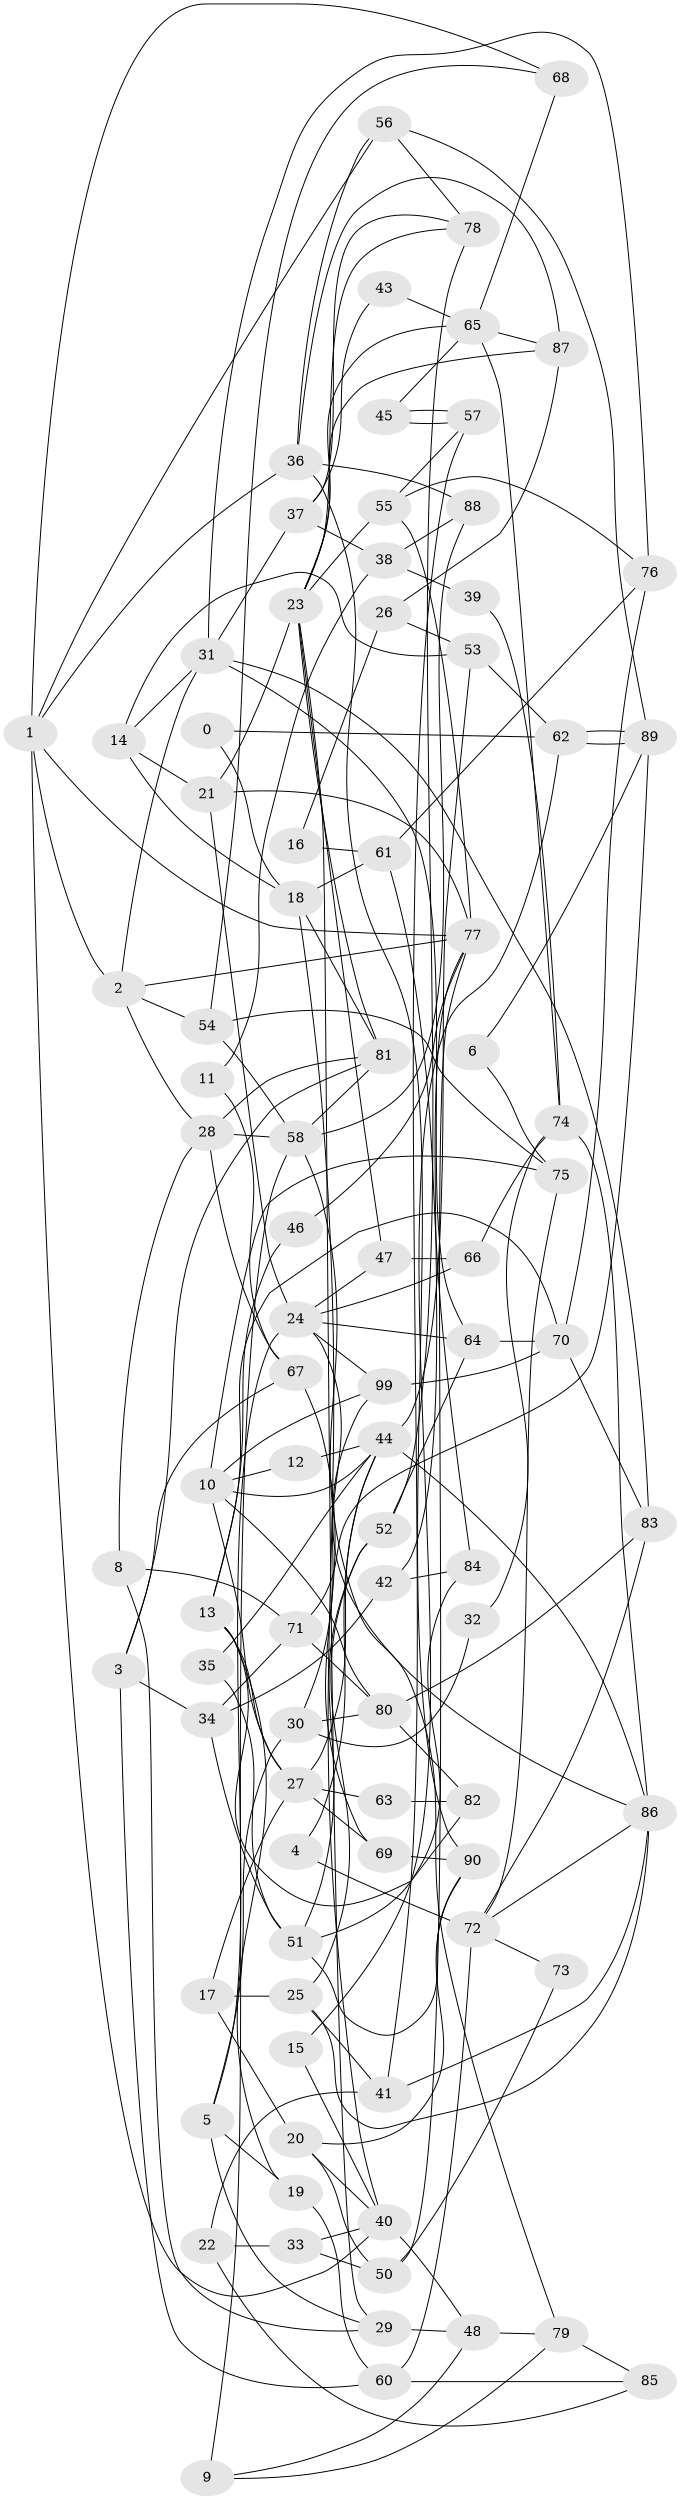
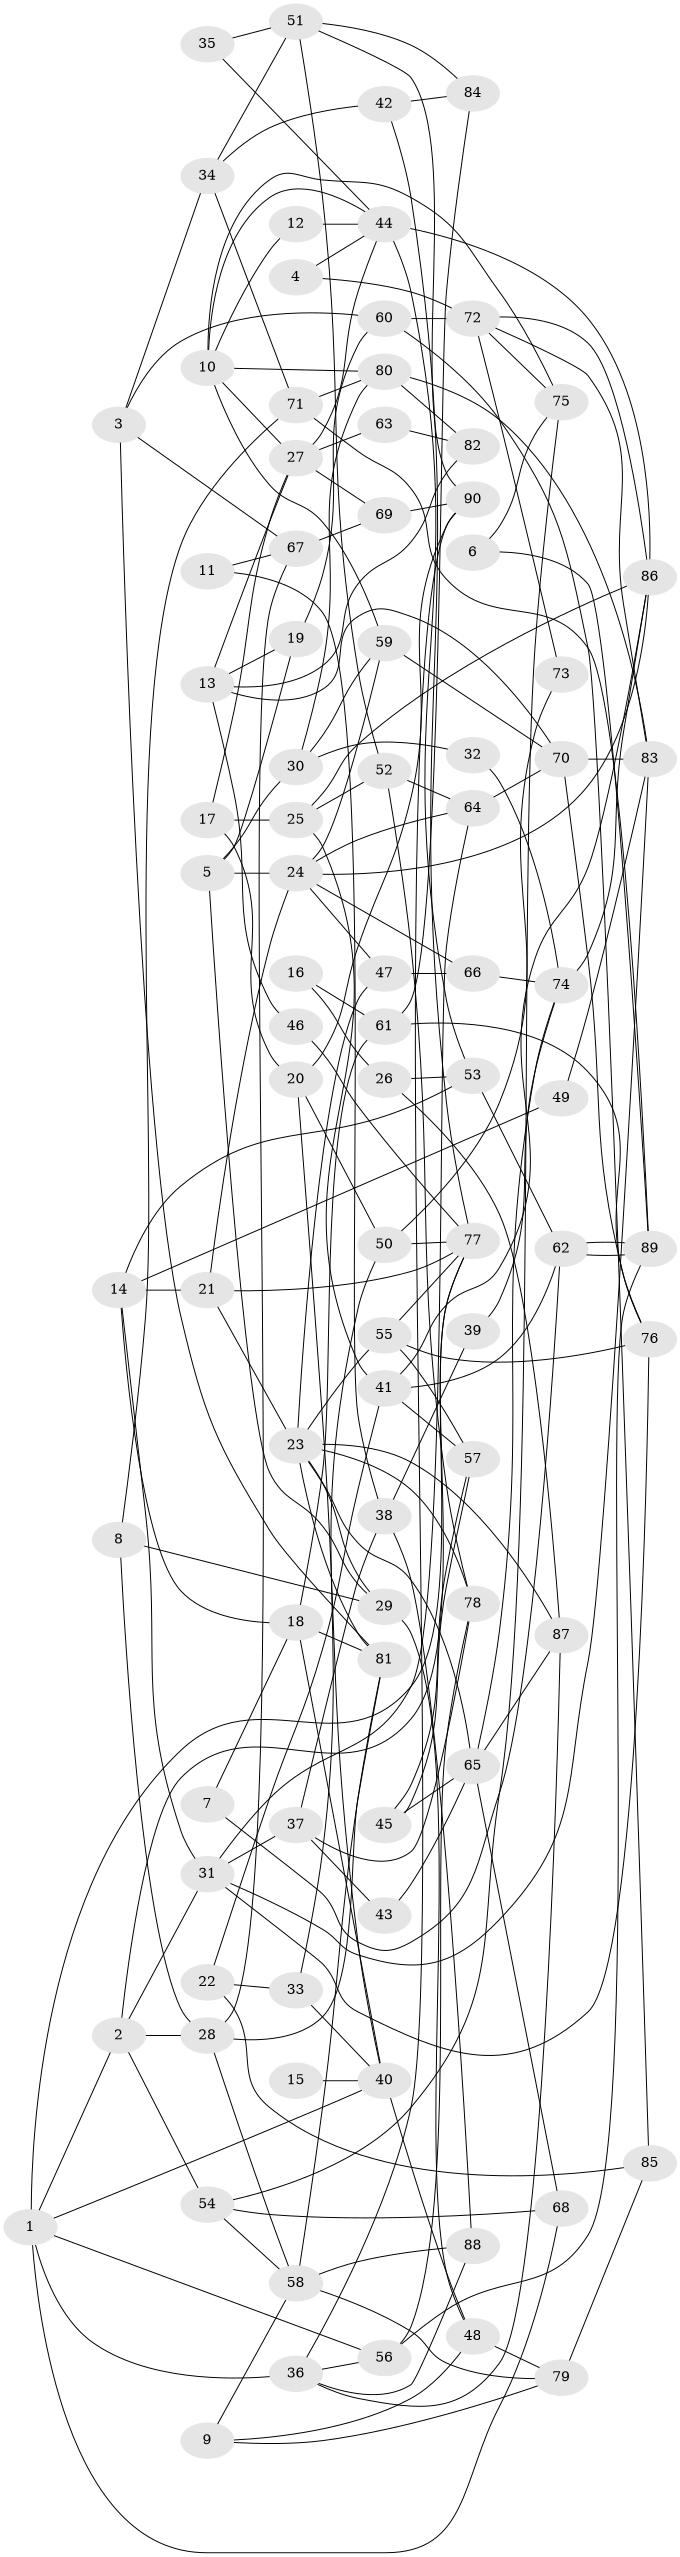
(207, 731) -> (207, 1804)
none -> (561, 1098)
(384, 1386) -> (384, 643)
(427, 1529) -> (505, 1353)
